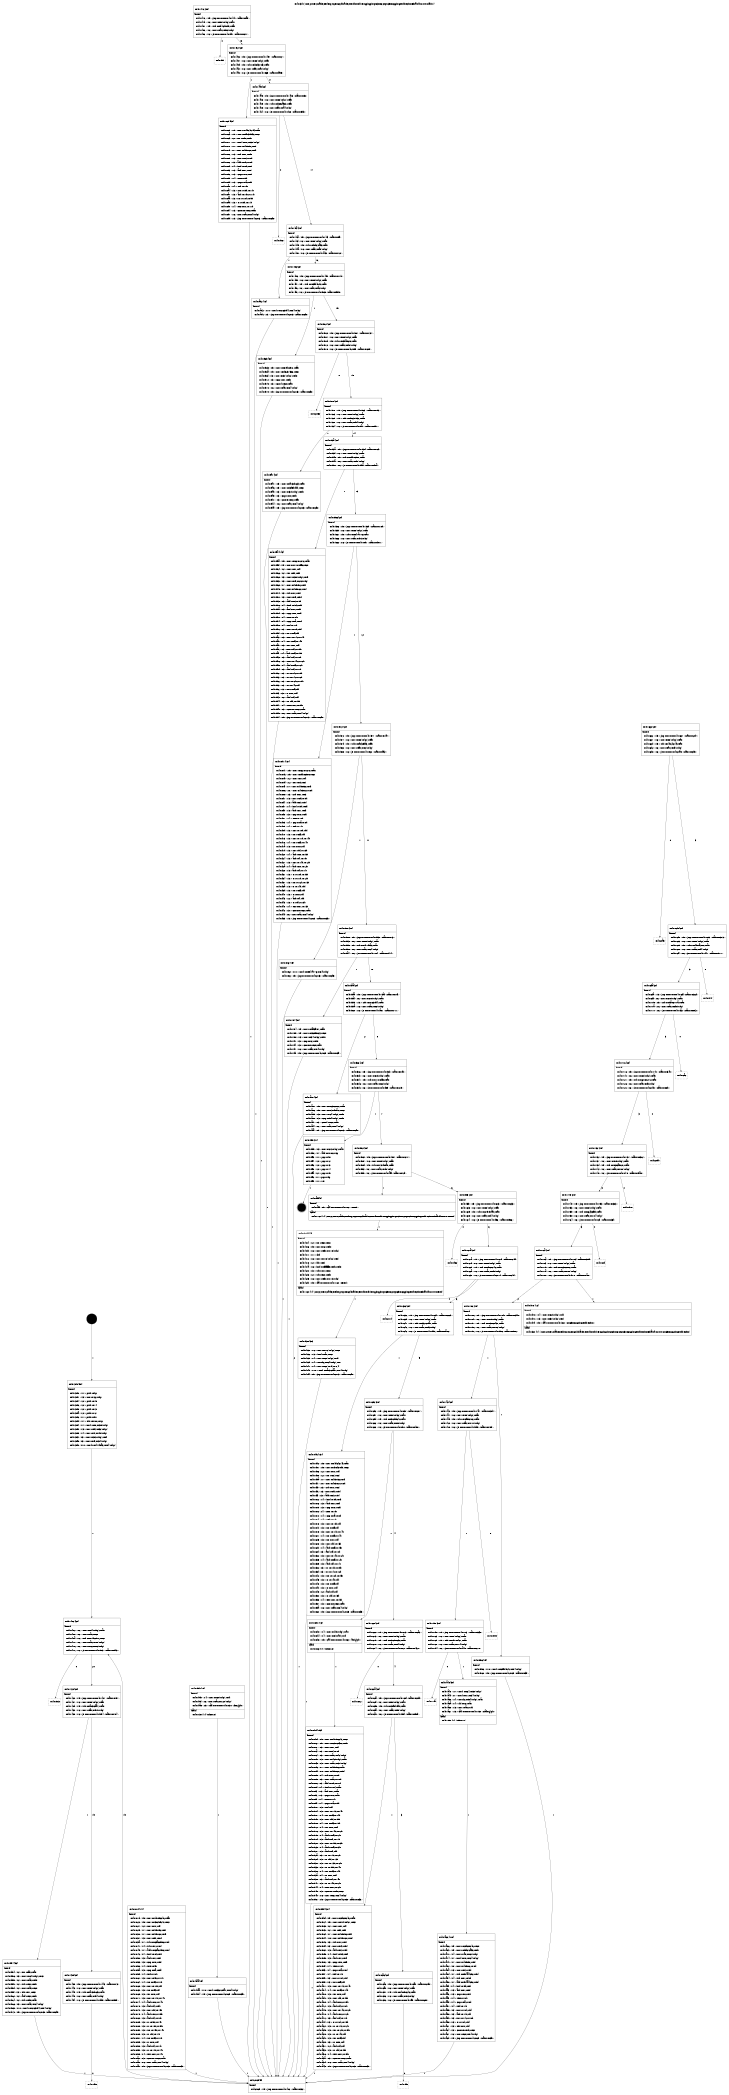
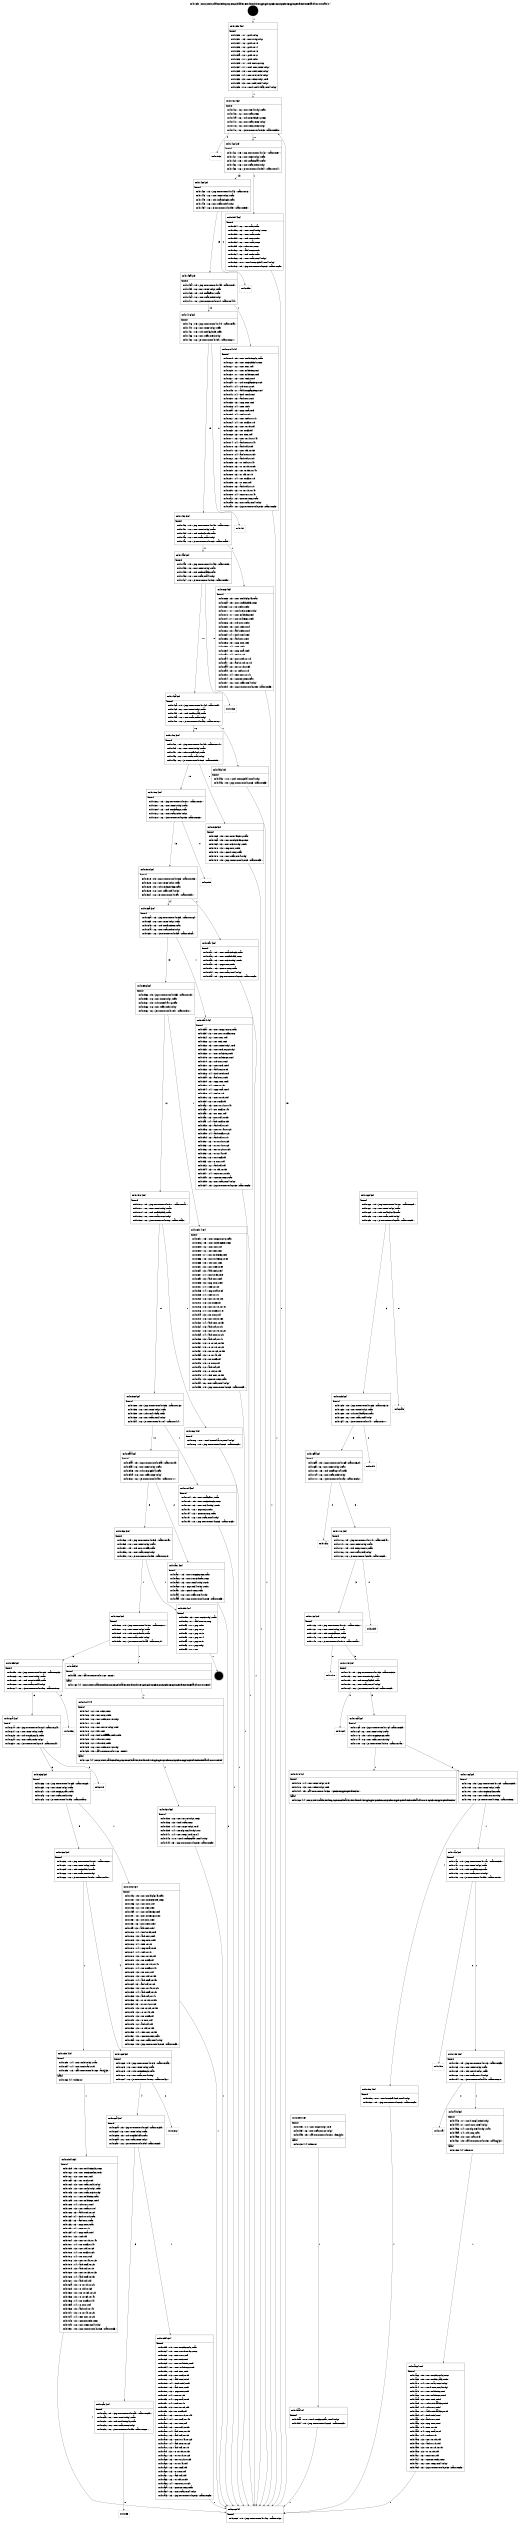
none -> (209, 289)
